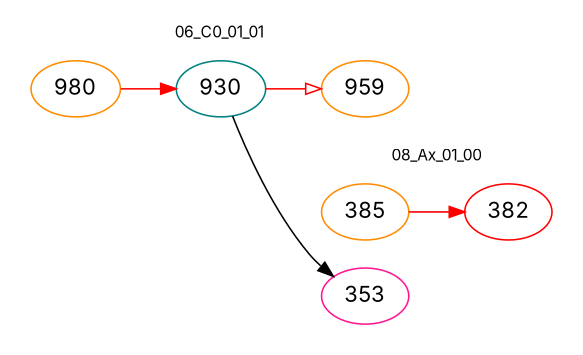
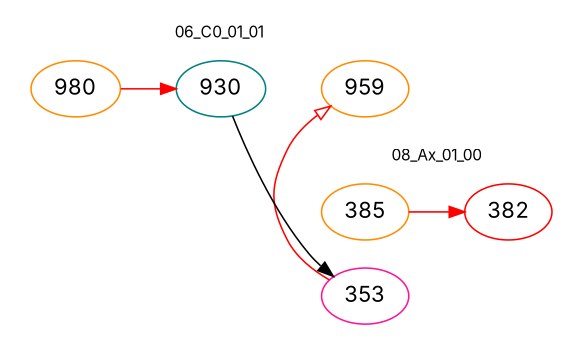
(286, 89) -> (276, 181)
